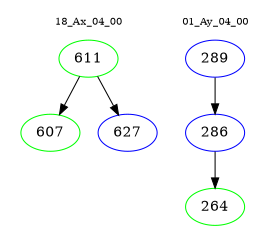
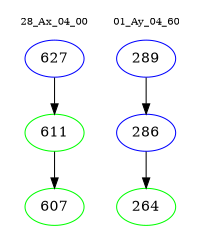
(89, 22) -> (55, 22)
(216, 22) -> (147, 22)
(106, 91) -> (55, 91)
